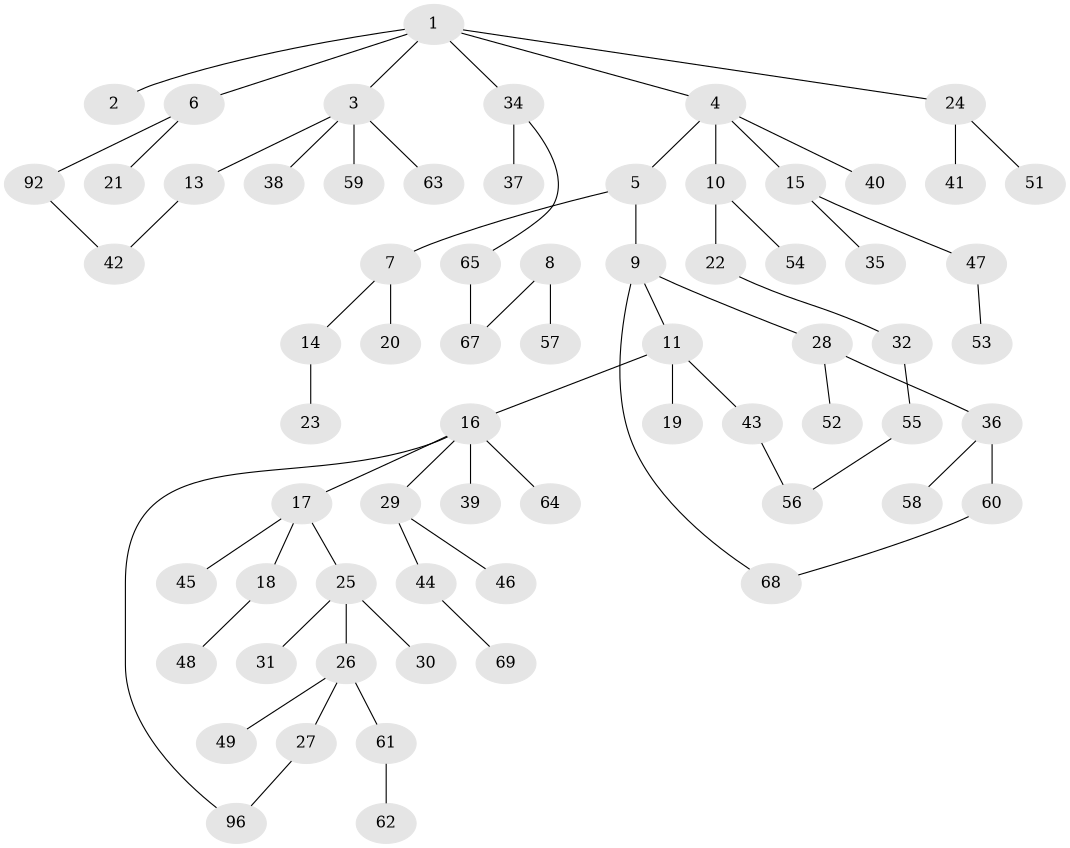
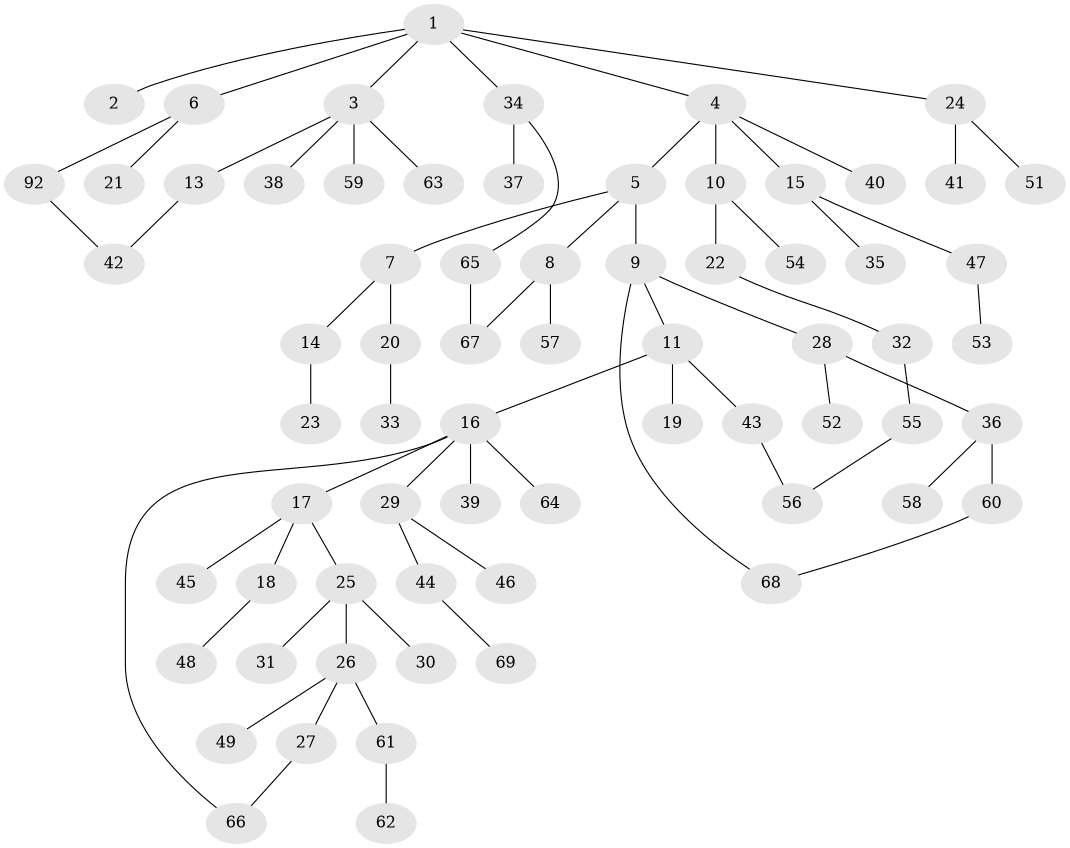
none -> (593, 224)
none -> (391, 424)
(236, 823) -> (236, 823)
